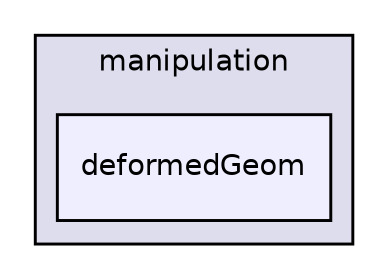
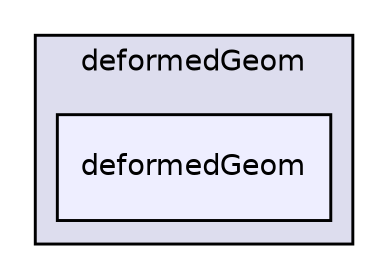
(194, 63) -> (194, 63)
